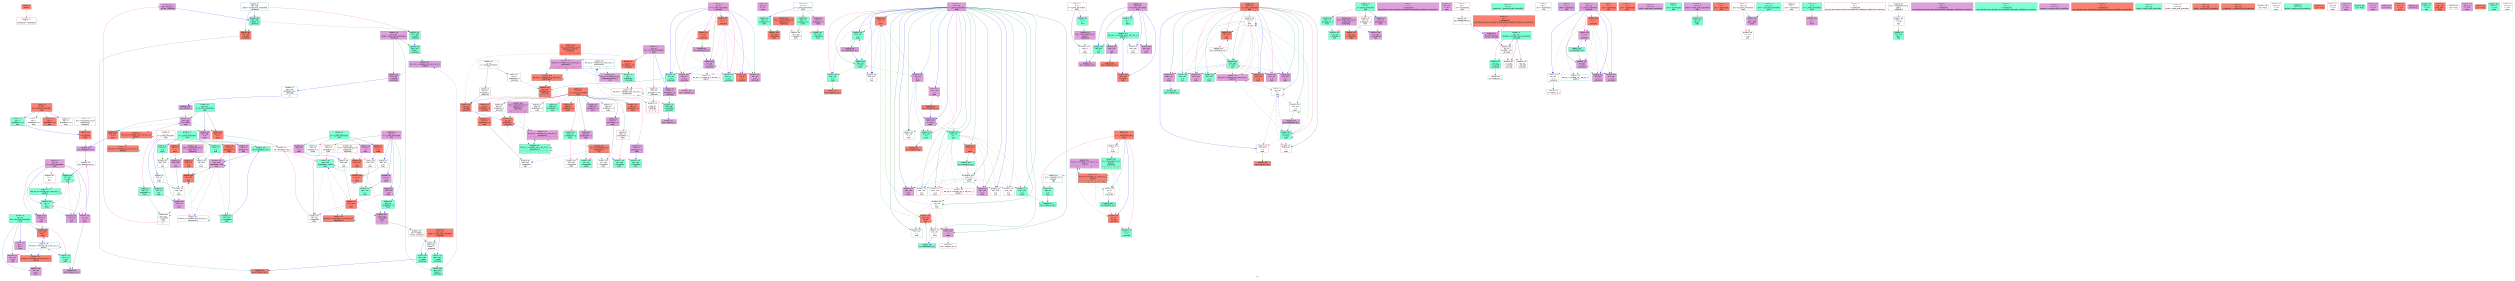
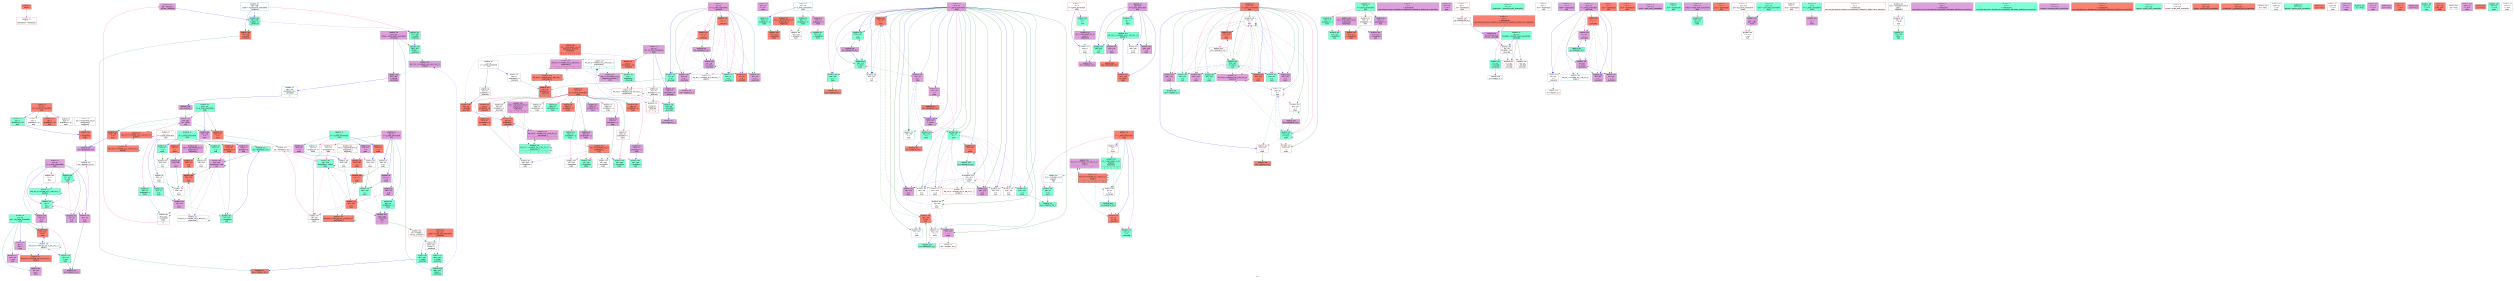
(1272, 78) -> (1272, 78)
